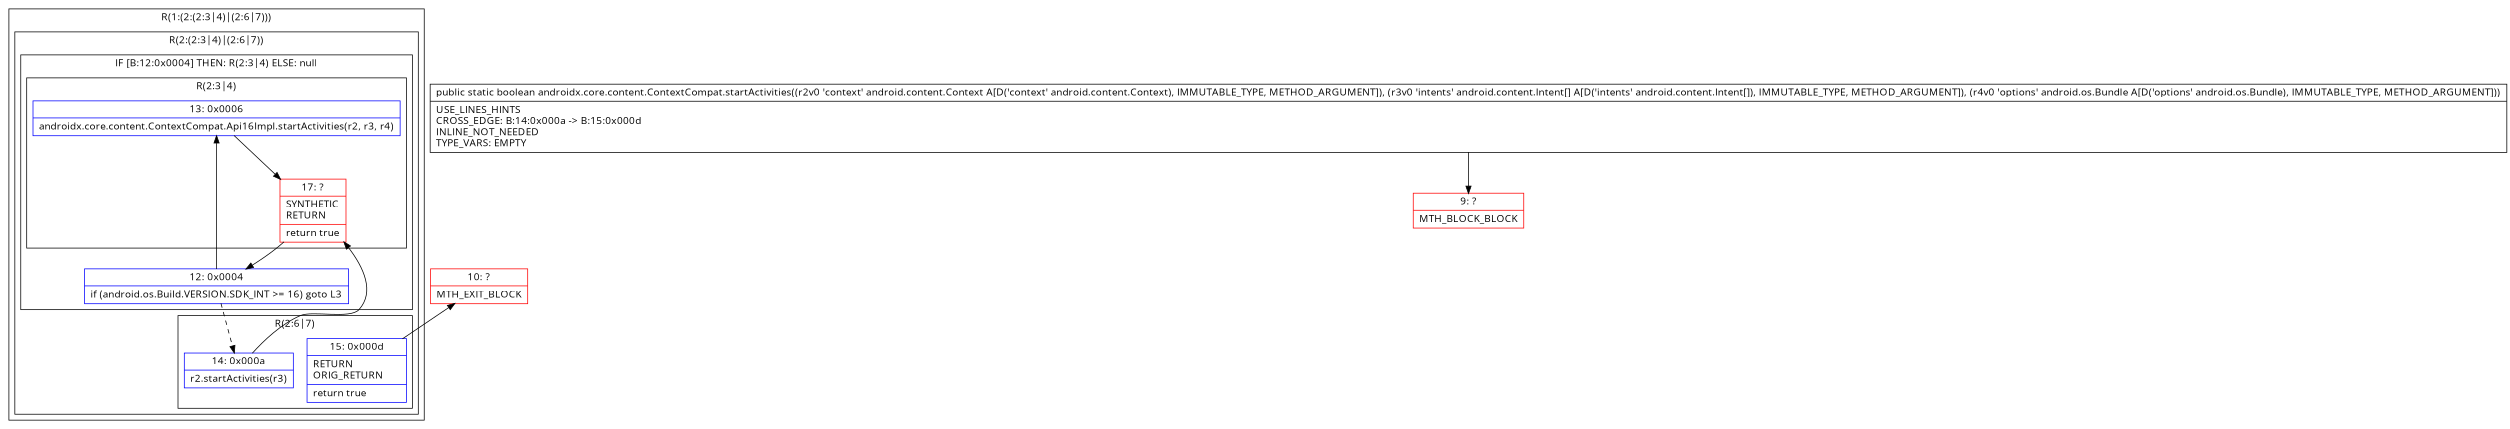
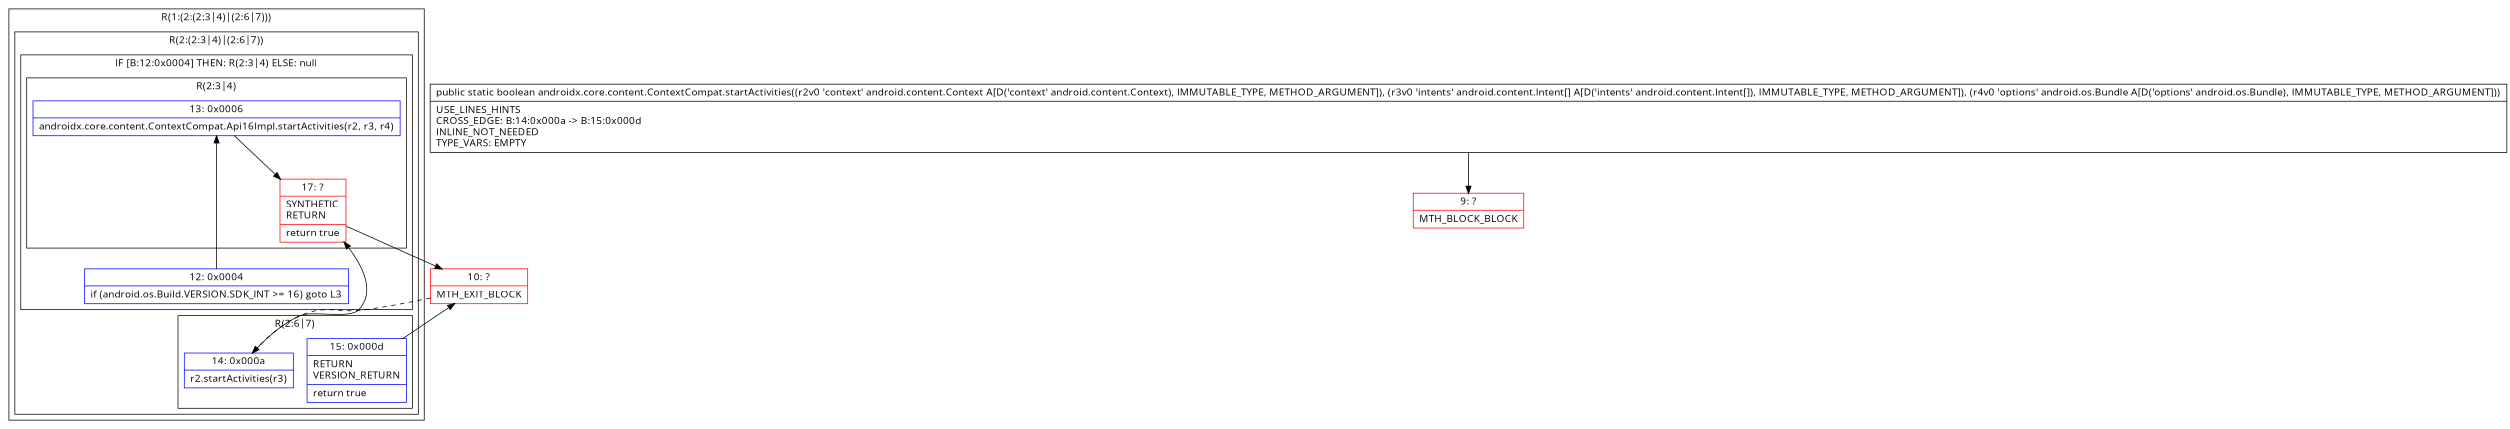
(269, 254) -> (384, 243)
(227, 325) -> (338, 310)
(348, 375) -> (357, 375)
